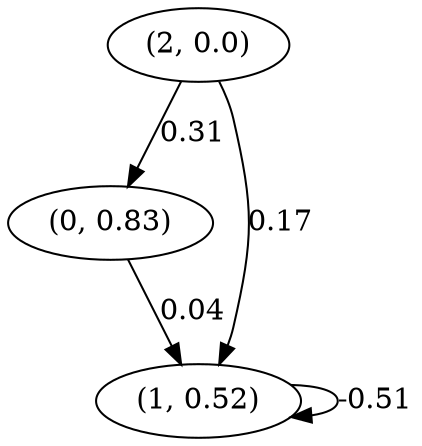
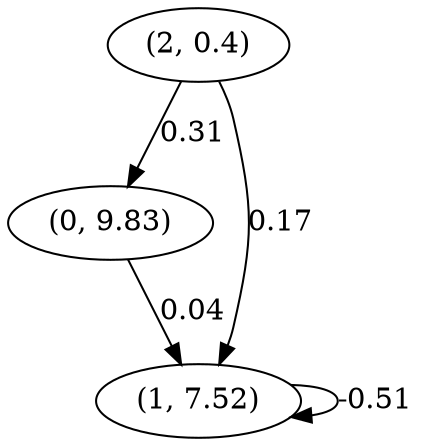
(199, 45) -> (199, 45)
(111, 223) -> (111, 223)
(199, 401) -> (199, 401)
